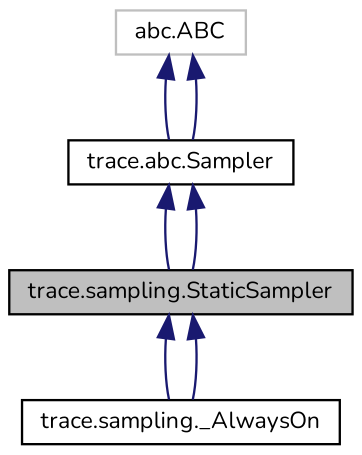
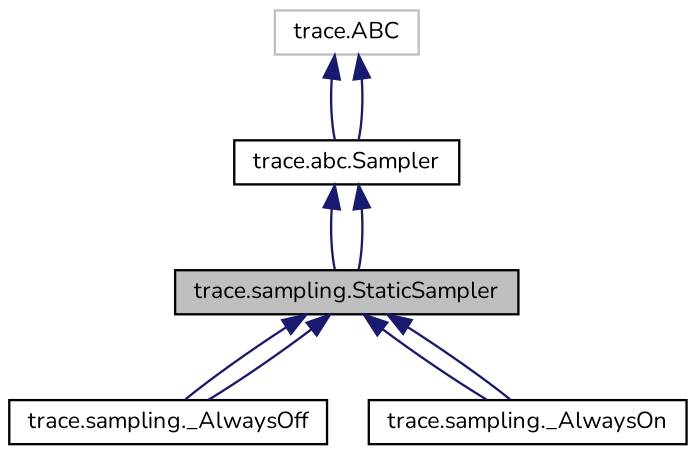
(181, 32) -> (347, 32)
none -> (168, 422)
